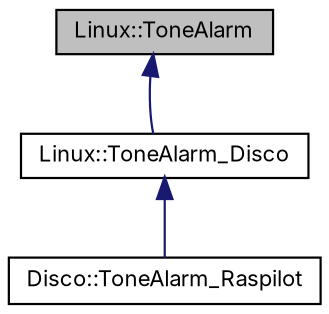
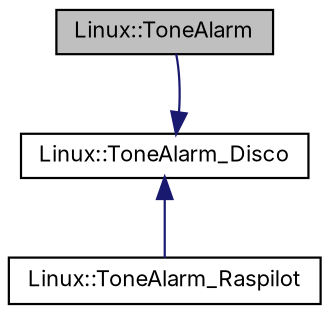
(150, 105) -> (179, 83)
(165, 281) -> (165, 281)
